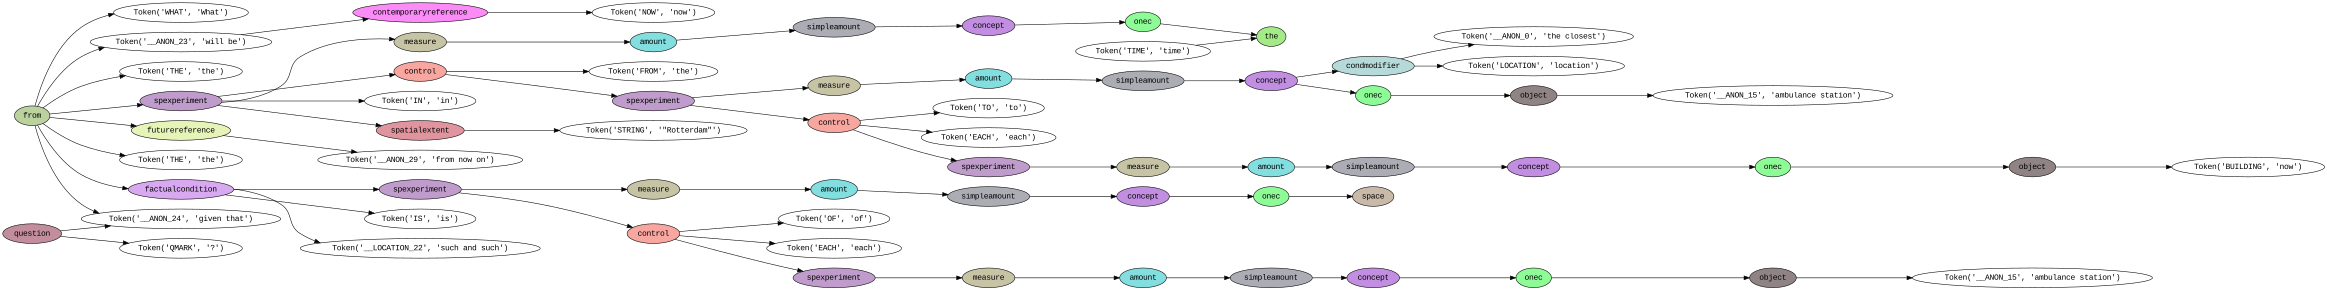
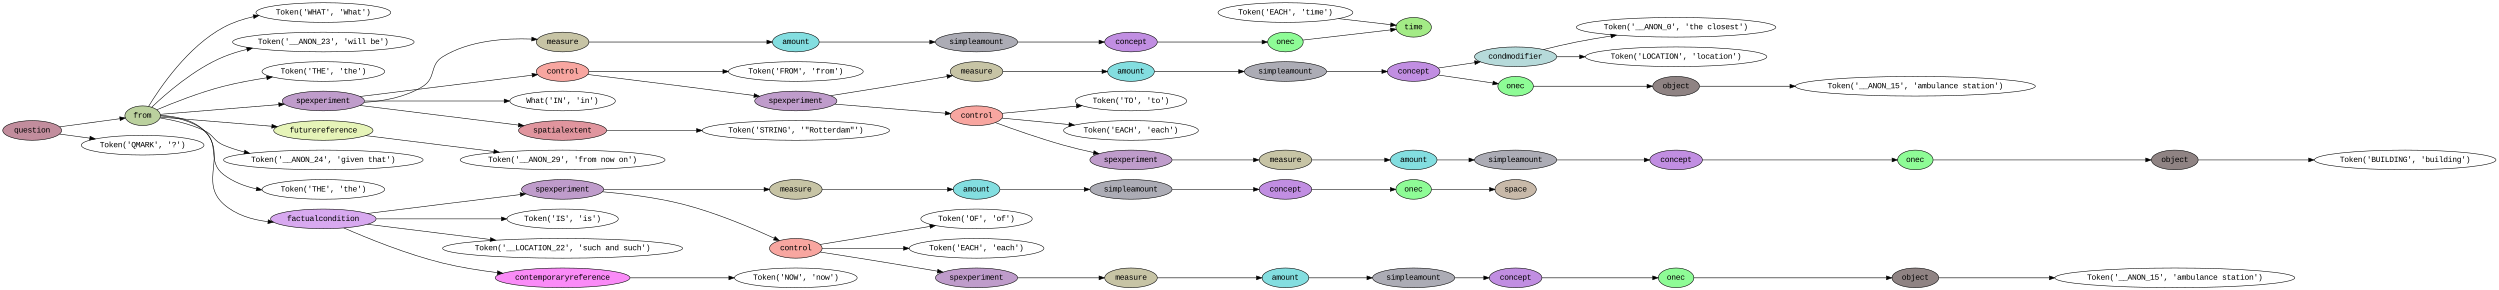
(302, 27) -> (419, 256)
(1271, 37) -> (1414, 27)
(1143, 51) -> (1285, 13)
(653, 72) -> (796, 72)
(420, 101) -> (563, 101)
(2248, 167) -> (2405, 160)
(83, 229) -> (90, 123)
